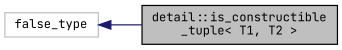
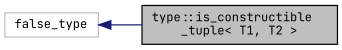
(240, 25) -> (240, 25)
